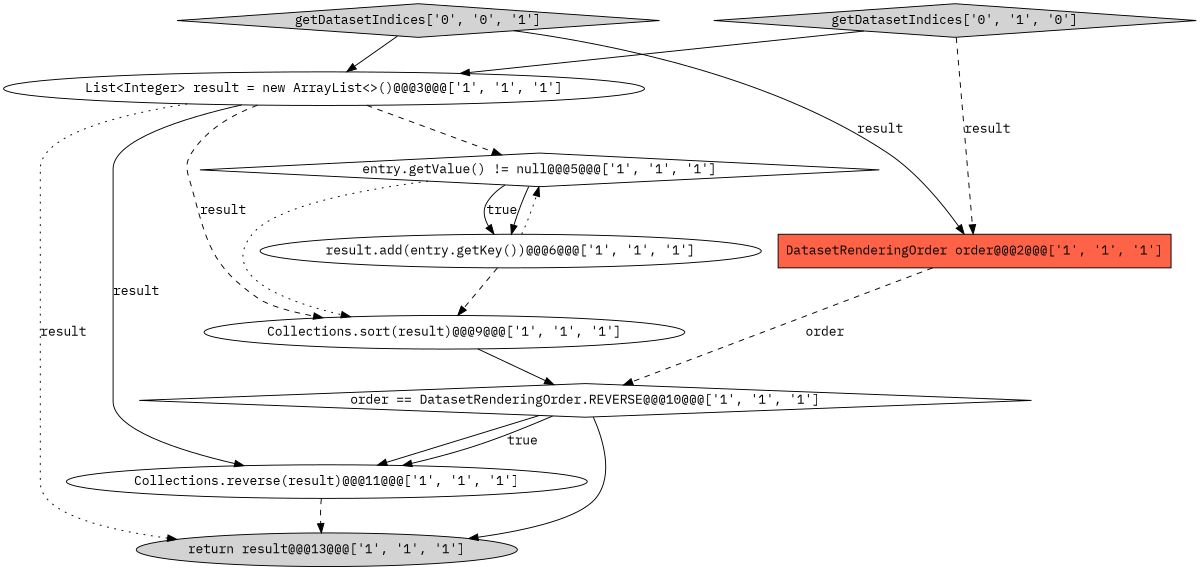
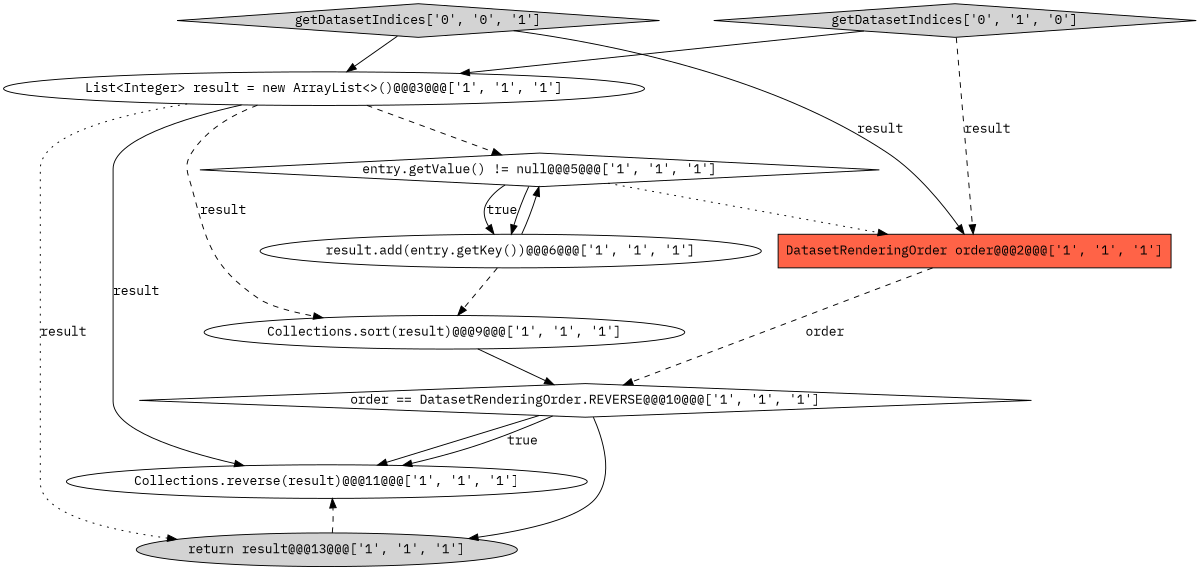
(530, 215) -> (530, 215)
(269, 221) -> (743, 208)
(321, 511) -> (333, 520)
